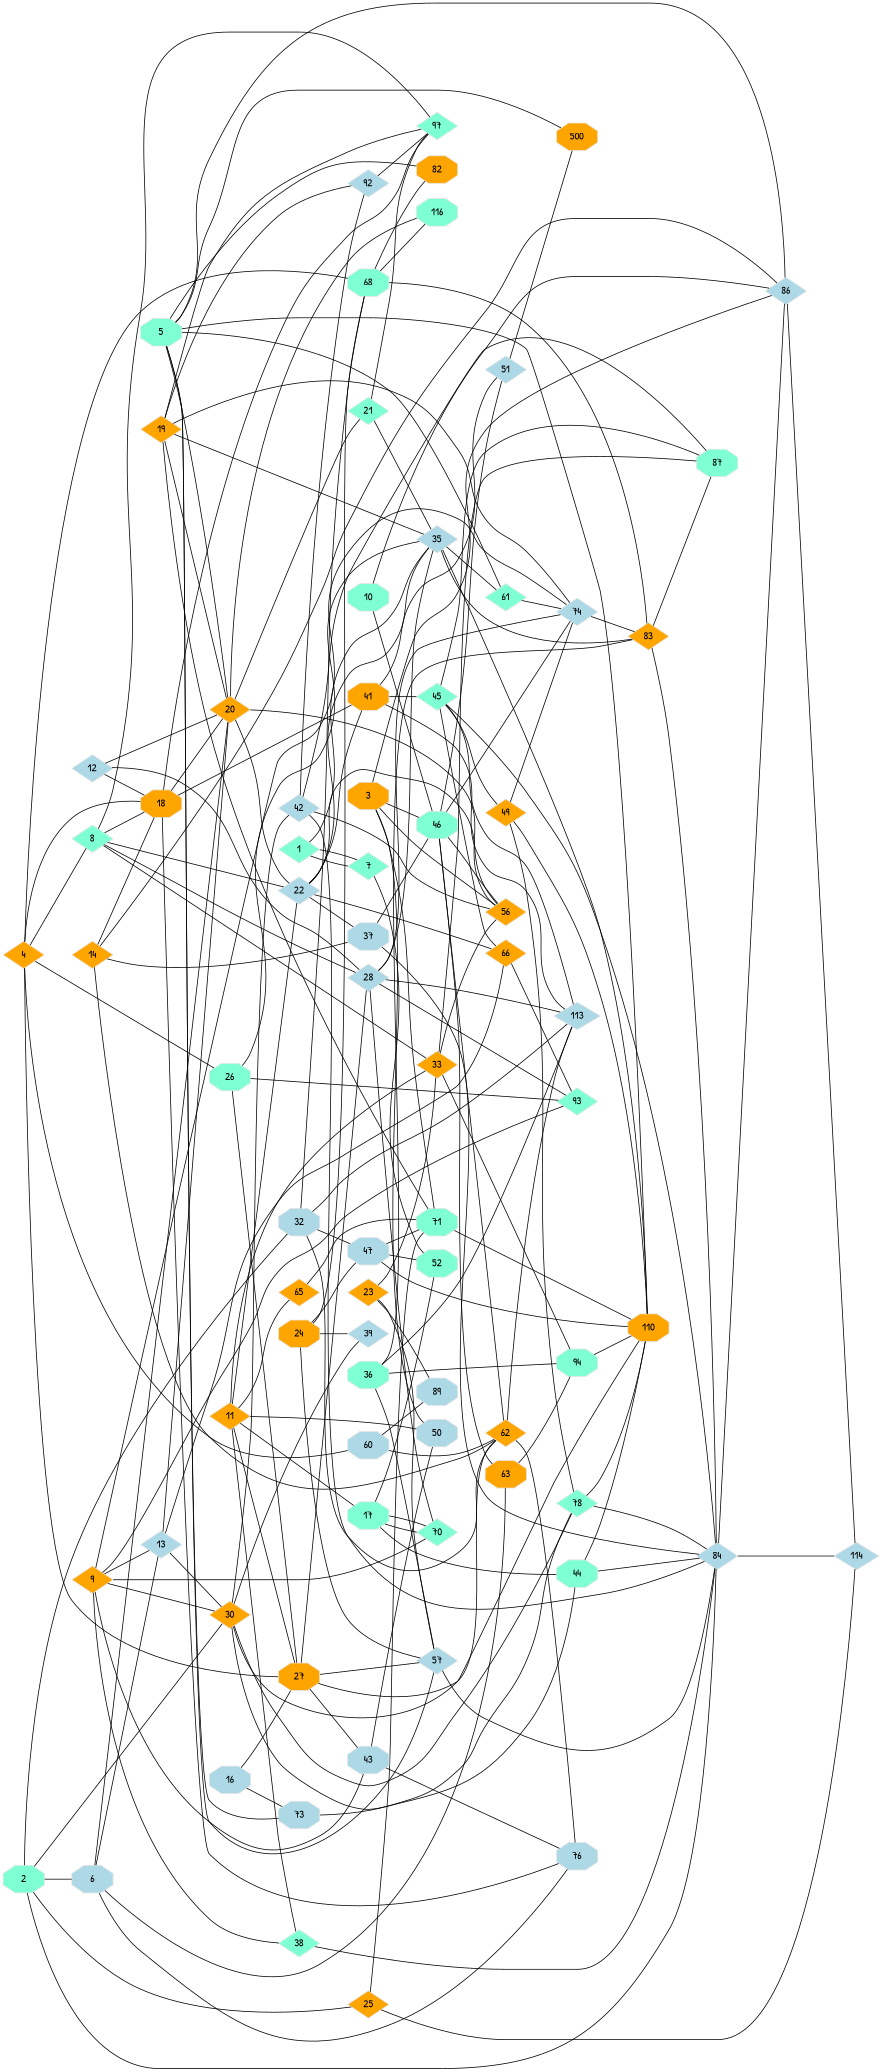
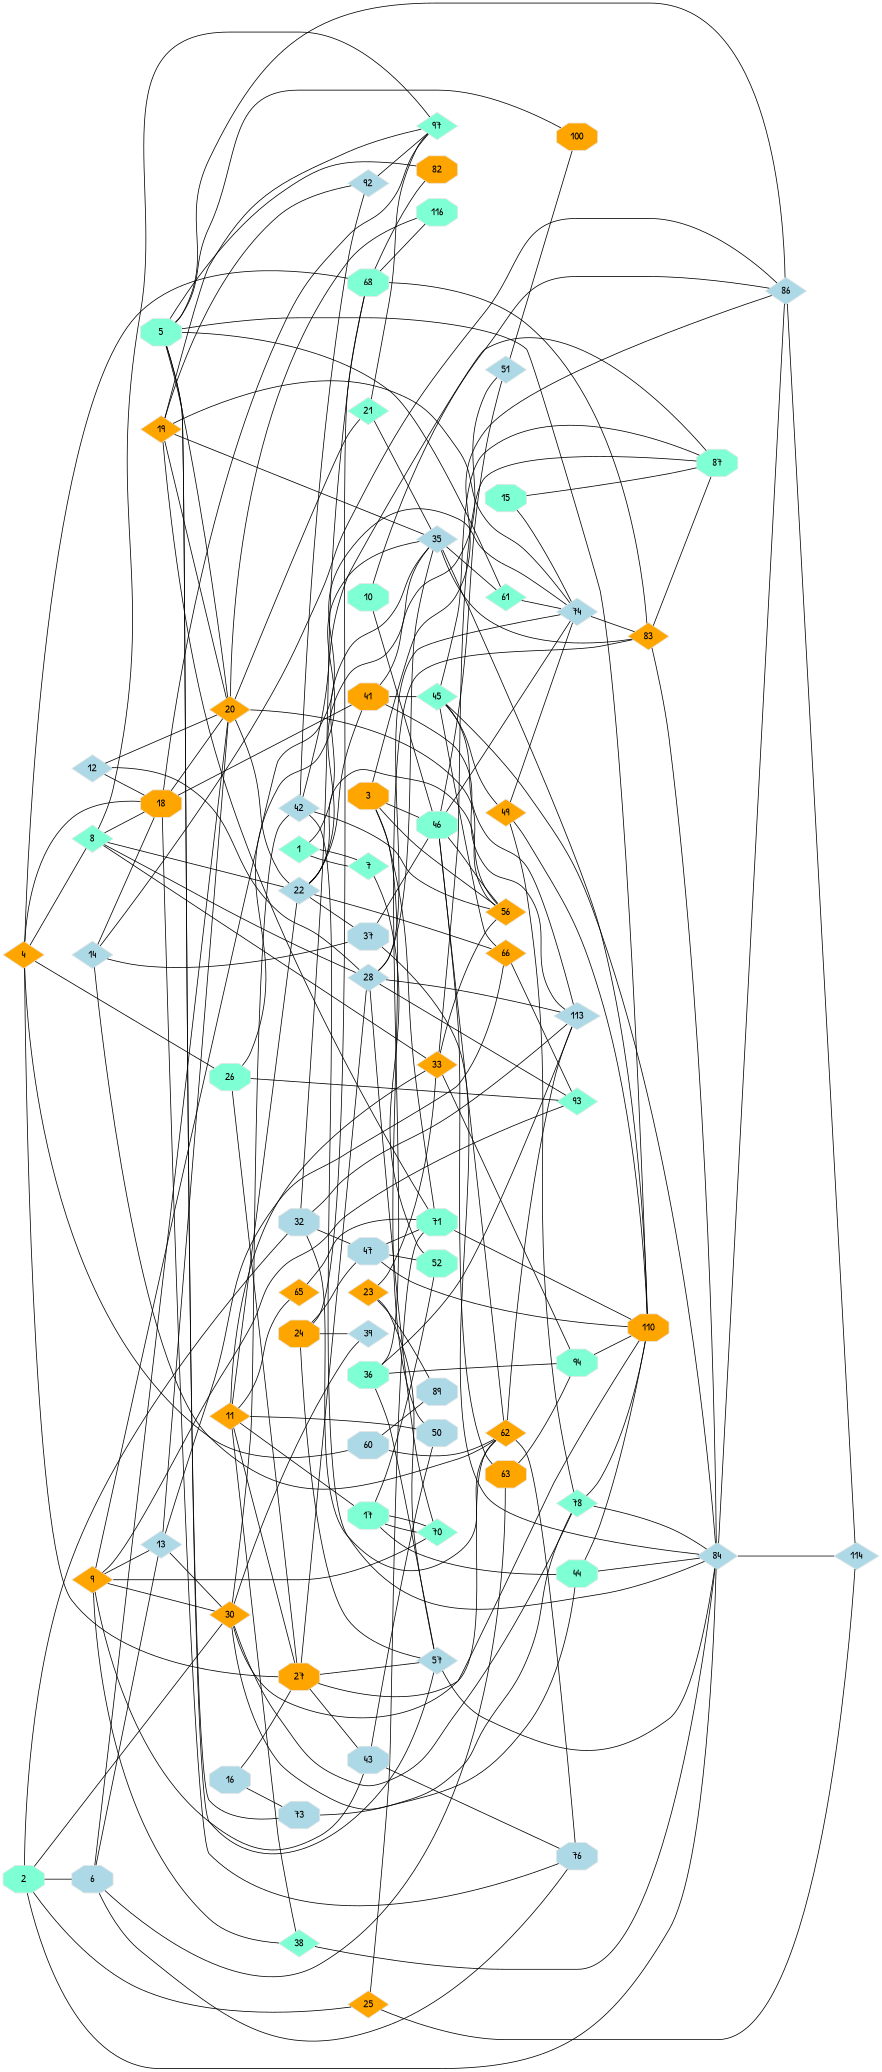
(577, 137) -> (577, 137)
none -> (506, 498)
(92, 955) -> (92, 955)
